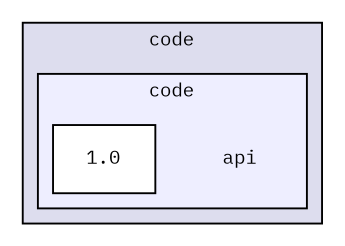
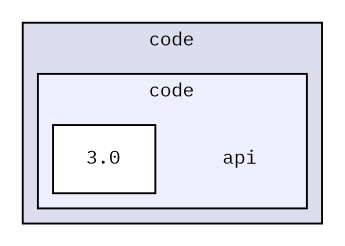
(104, 159) -> (104, 159)
